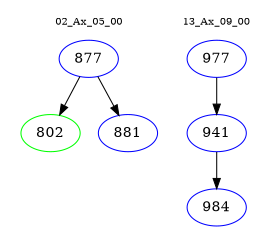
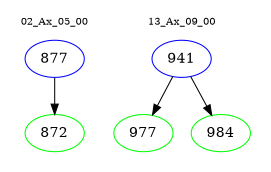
(217, 59) -> (143, 133)
(217, 91) -> (165, 91)
(51, 133) -> (55, 133)
(128, 133) -> none
(217, 207) -> (221, 133)
